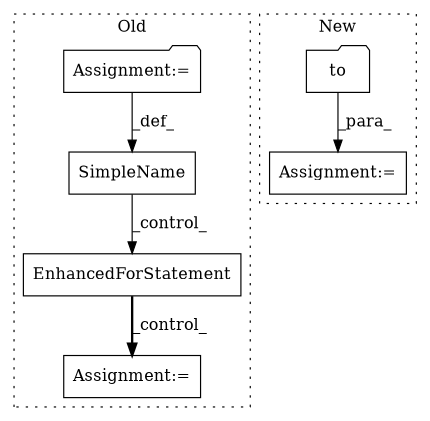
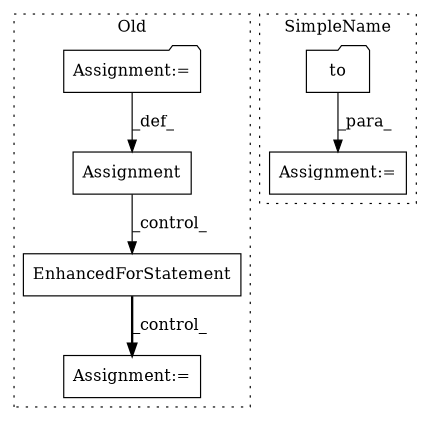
(338, 27) -> (338, 27)
(132, 173) -> (132, 173)
